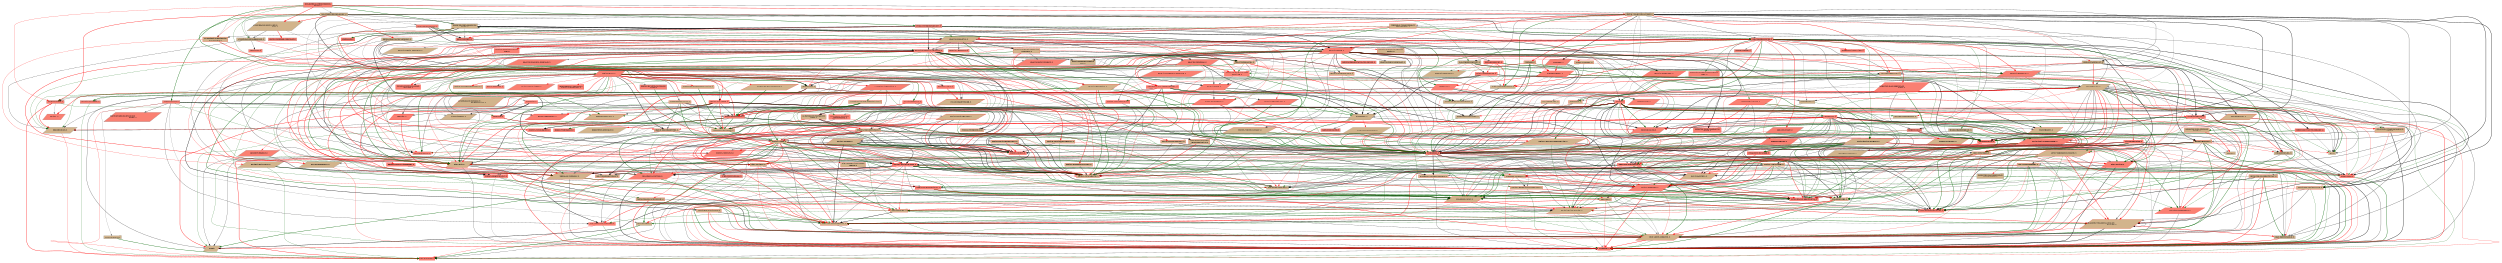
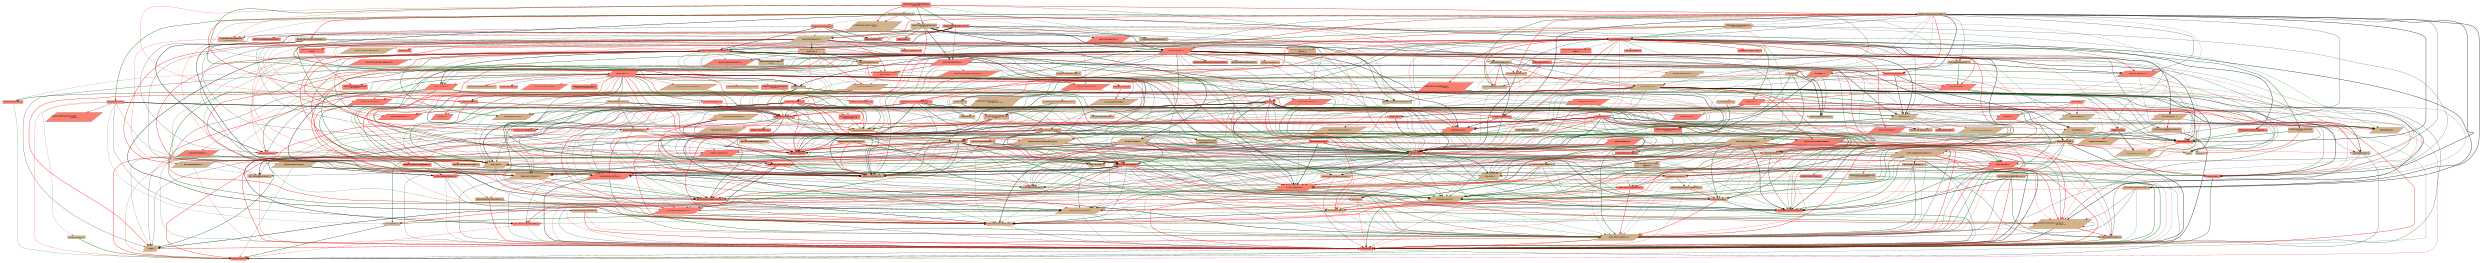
(524, 41) -> (1041, 32)
(1701, 107) -> (1638, 103)
(1079, 136) -> (1447, 139)
(1699, 176) -> (1490, 176)
